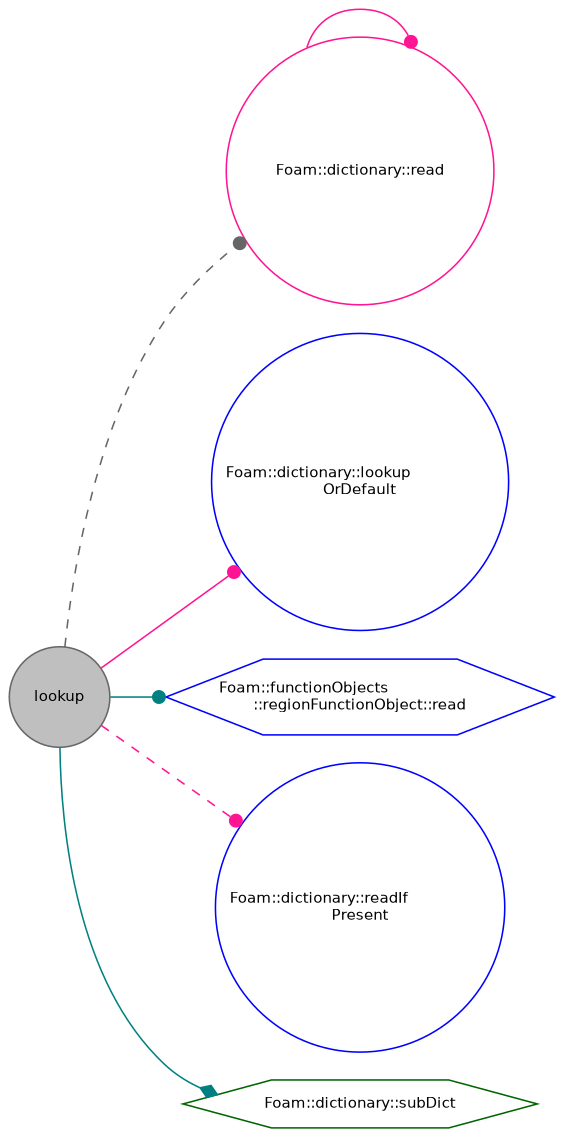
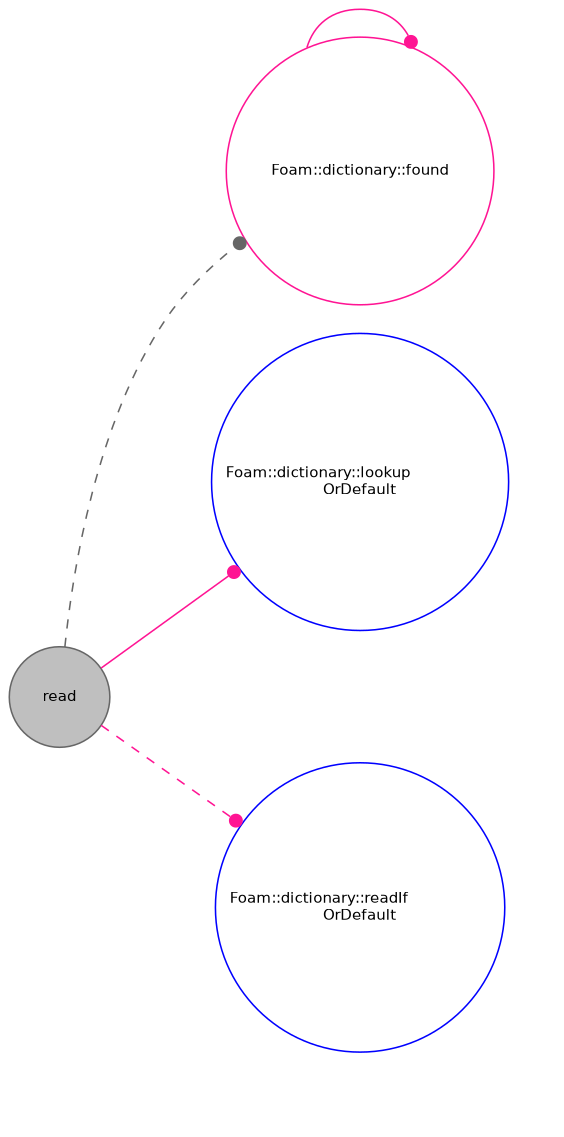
(360, 171) -> (360, 171)
(60, 697) -> (60, 697)
(360, 697) -> none
(360, 907) -> (360, 907)
(360, 1104) -> none
